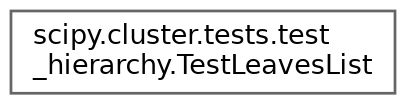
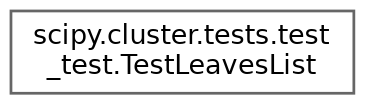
(203, 52) -> (182, 52)
